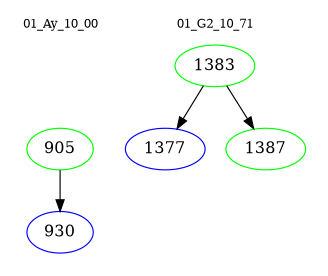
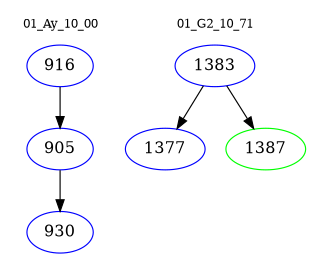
none -> (60, 66)
(215, 66) -> (215, 66)
(60, 149) -> (60, 149)
